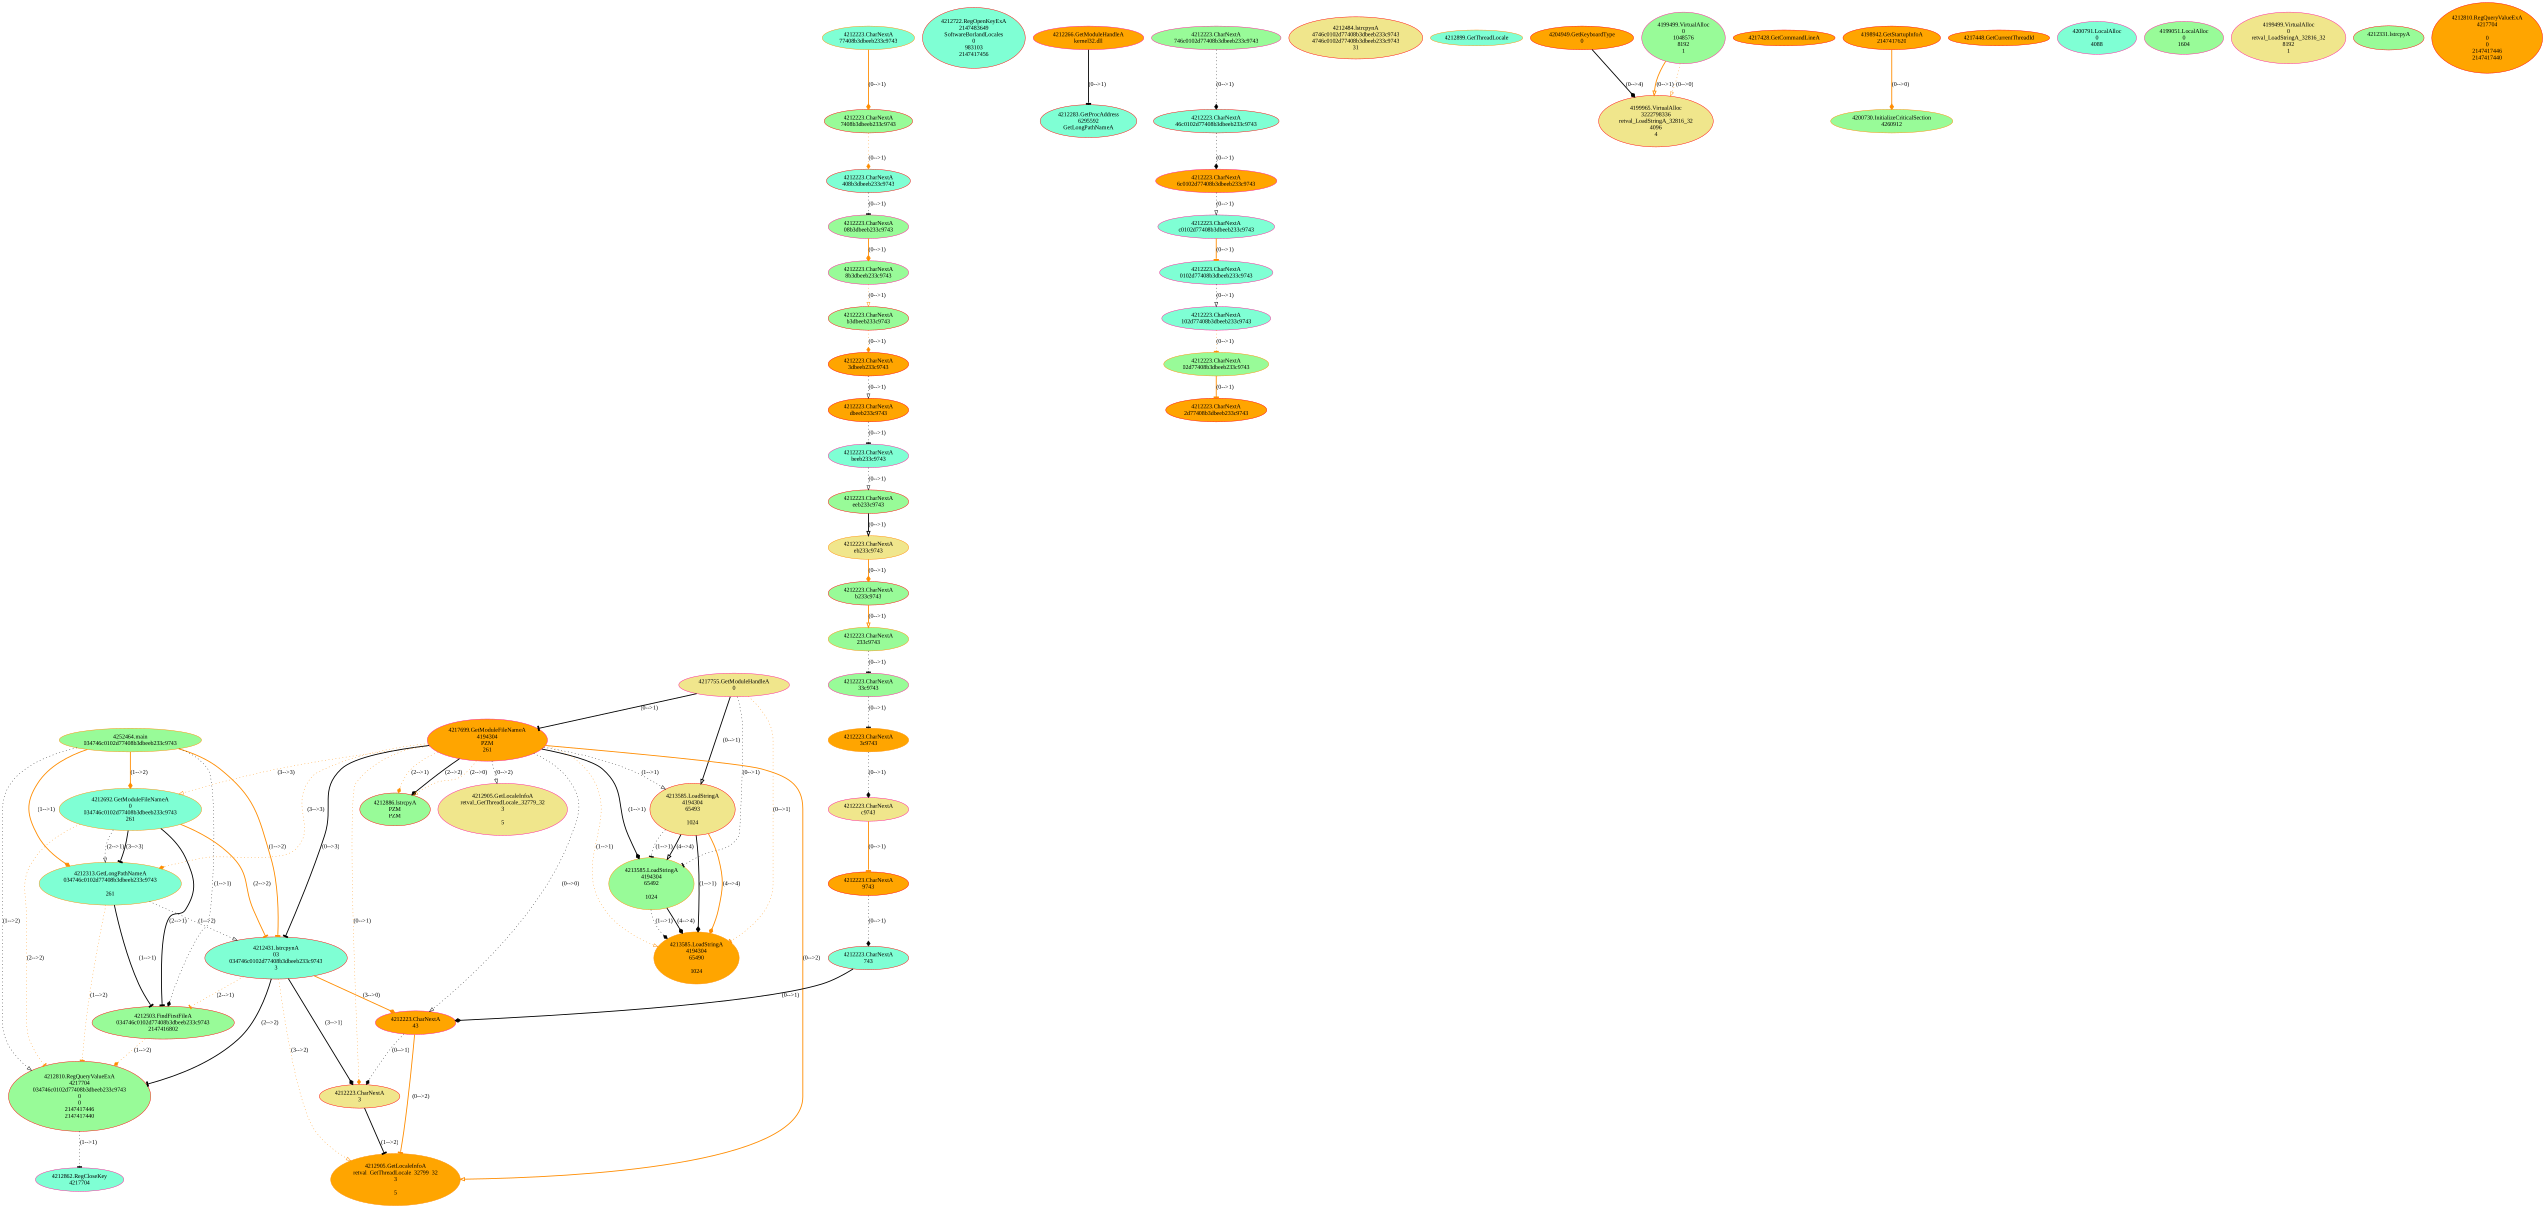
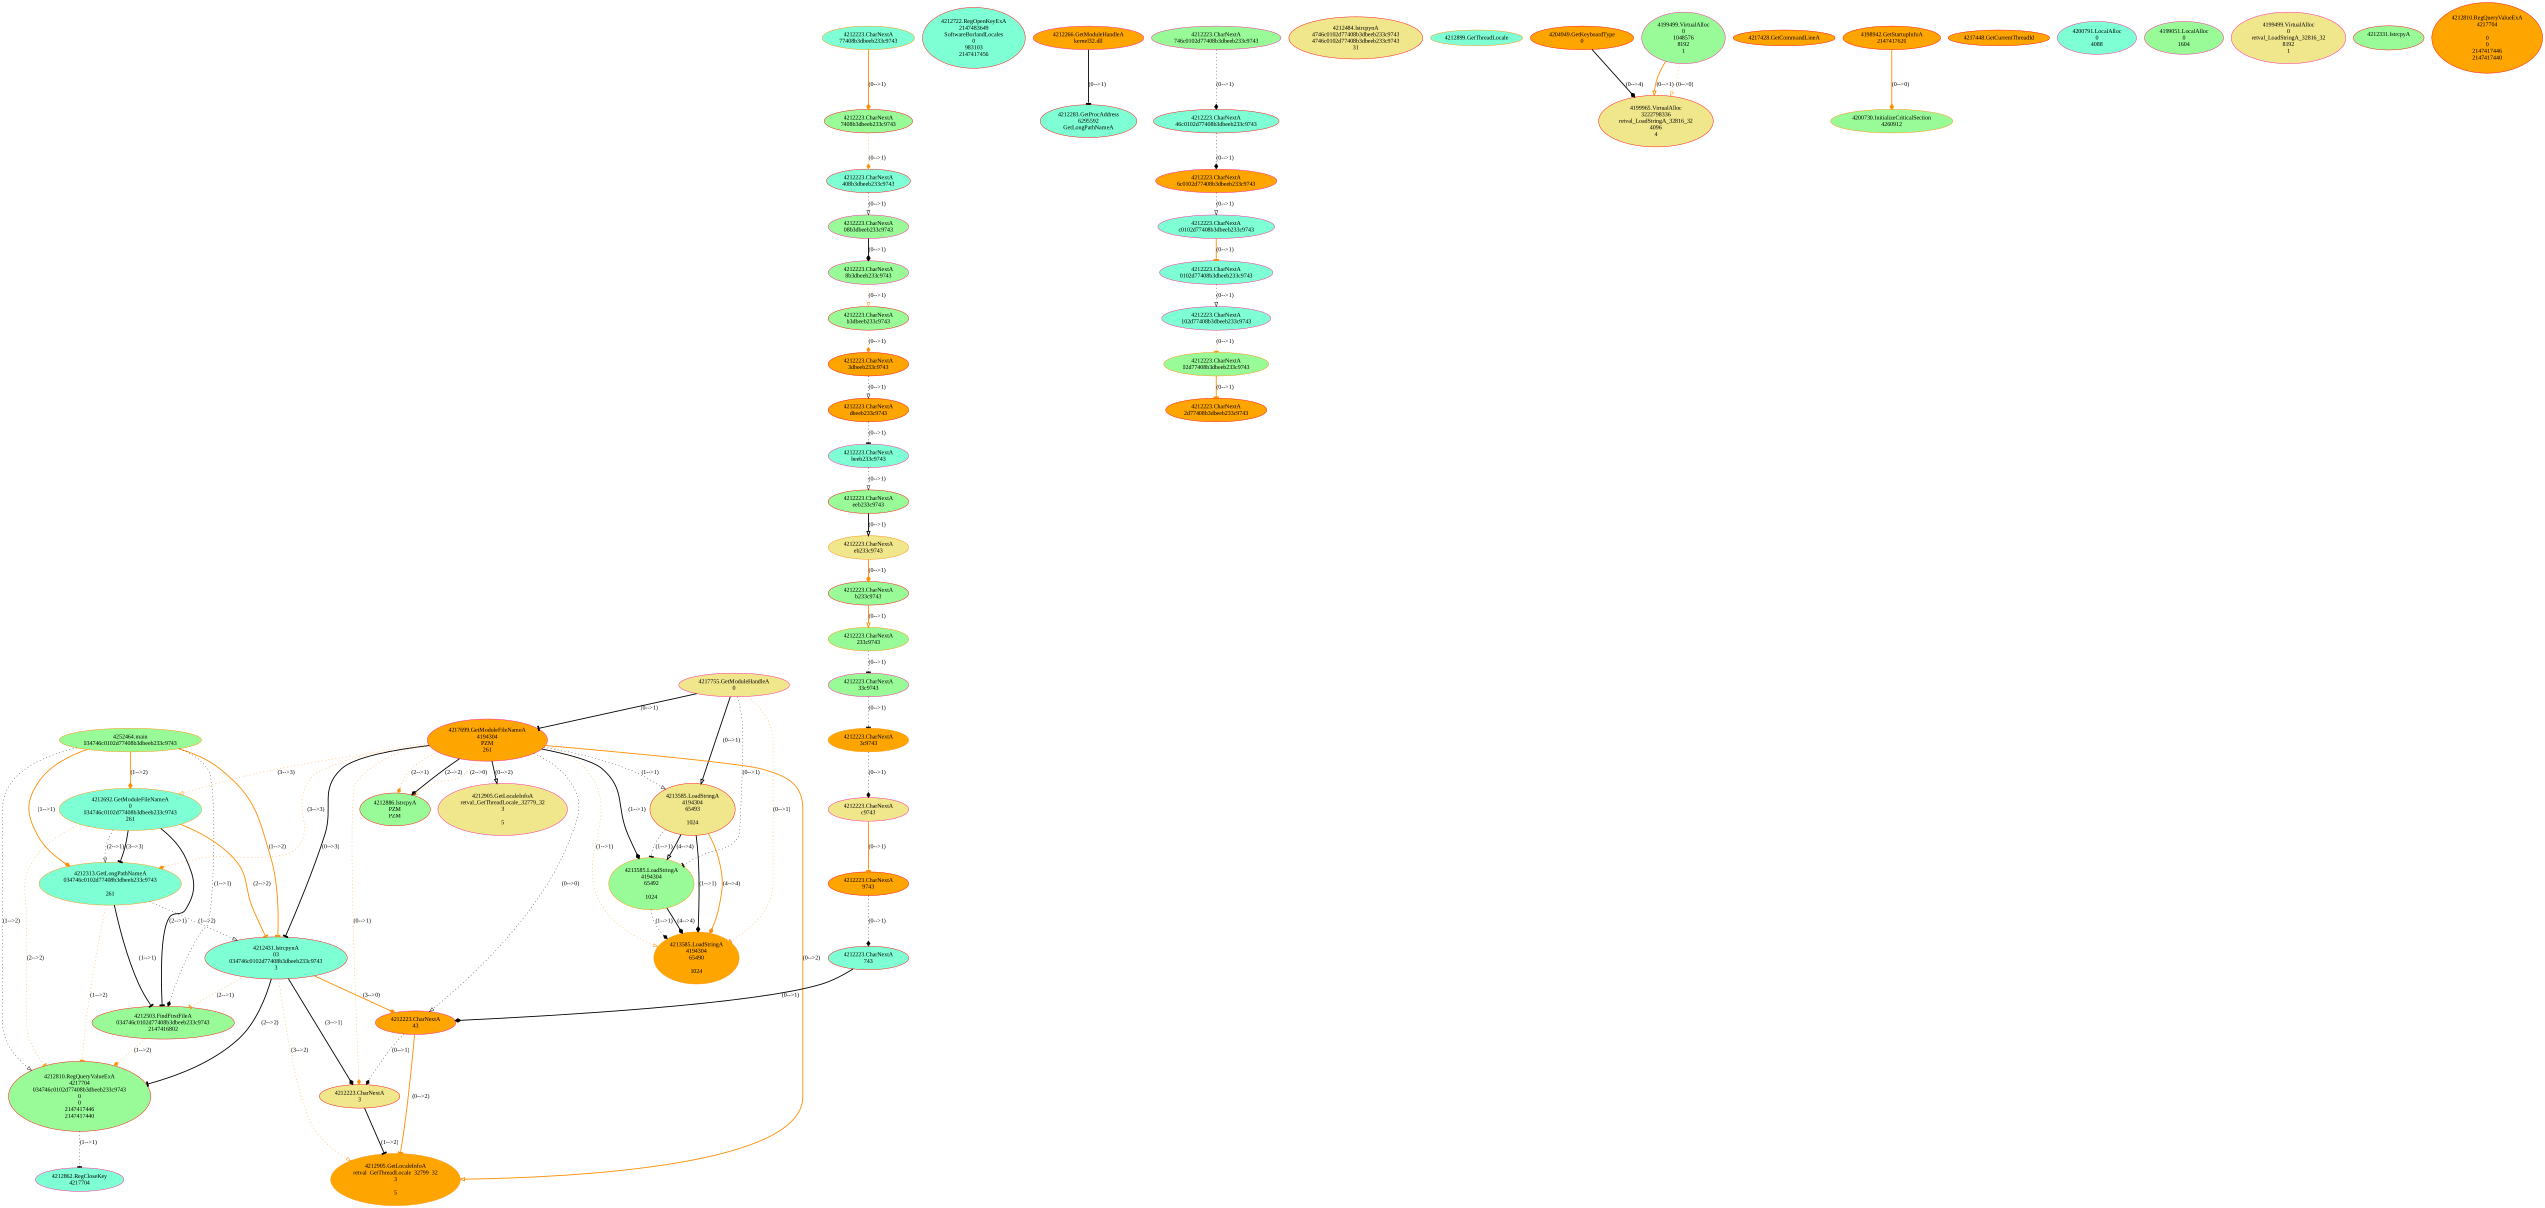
(868, 203) -> (868, 203)
(868, 247) -> (868, 247)
(494, 770) -> (494, 770)
